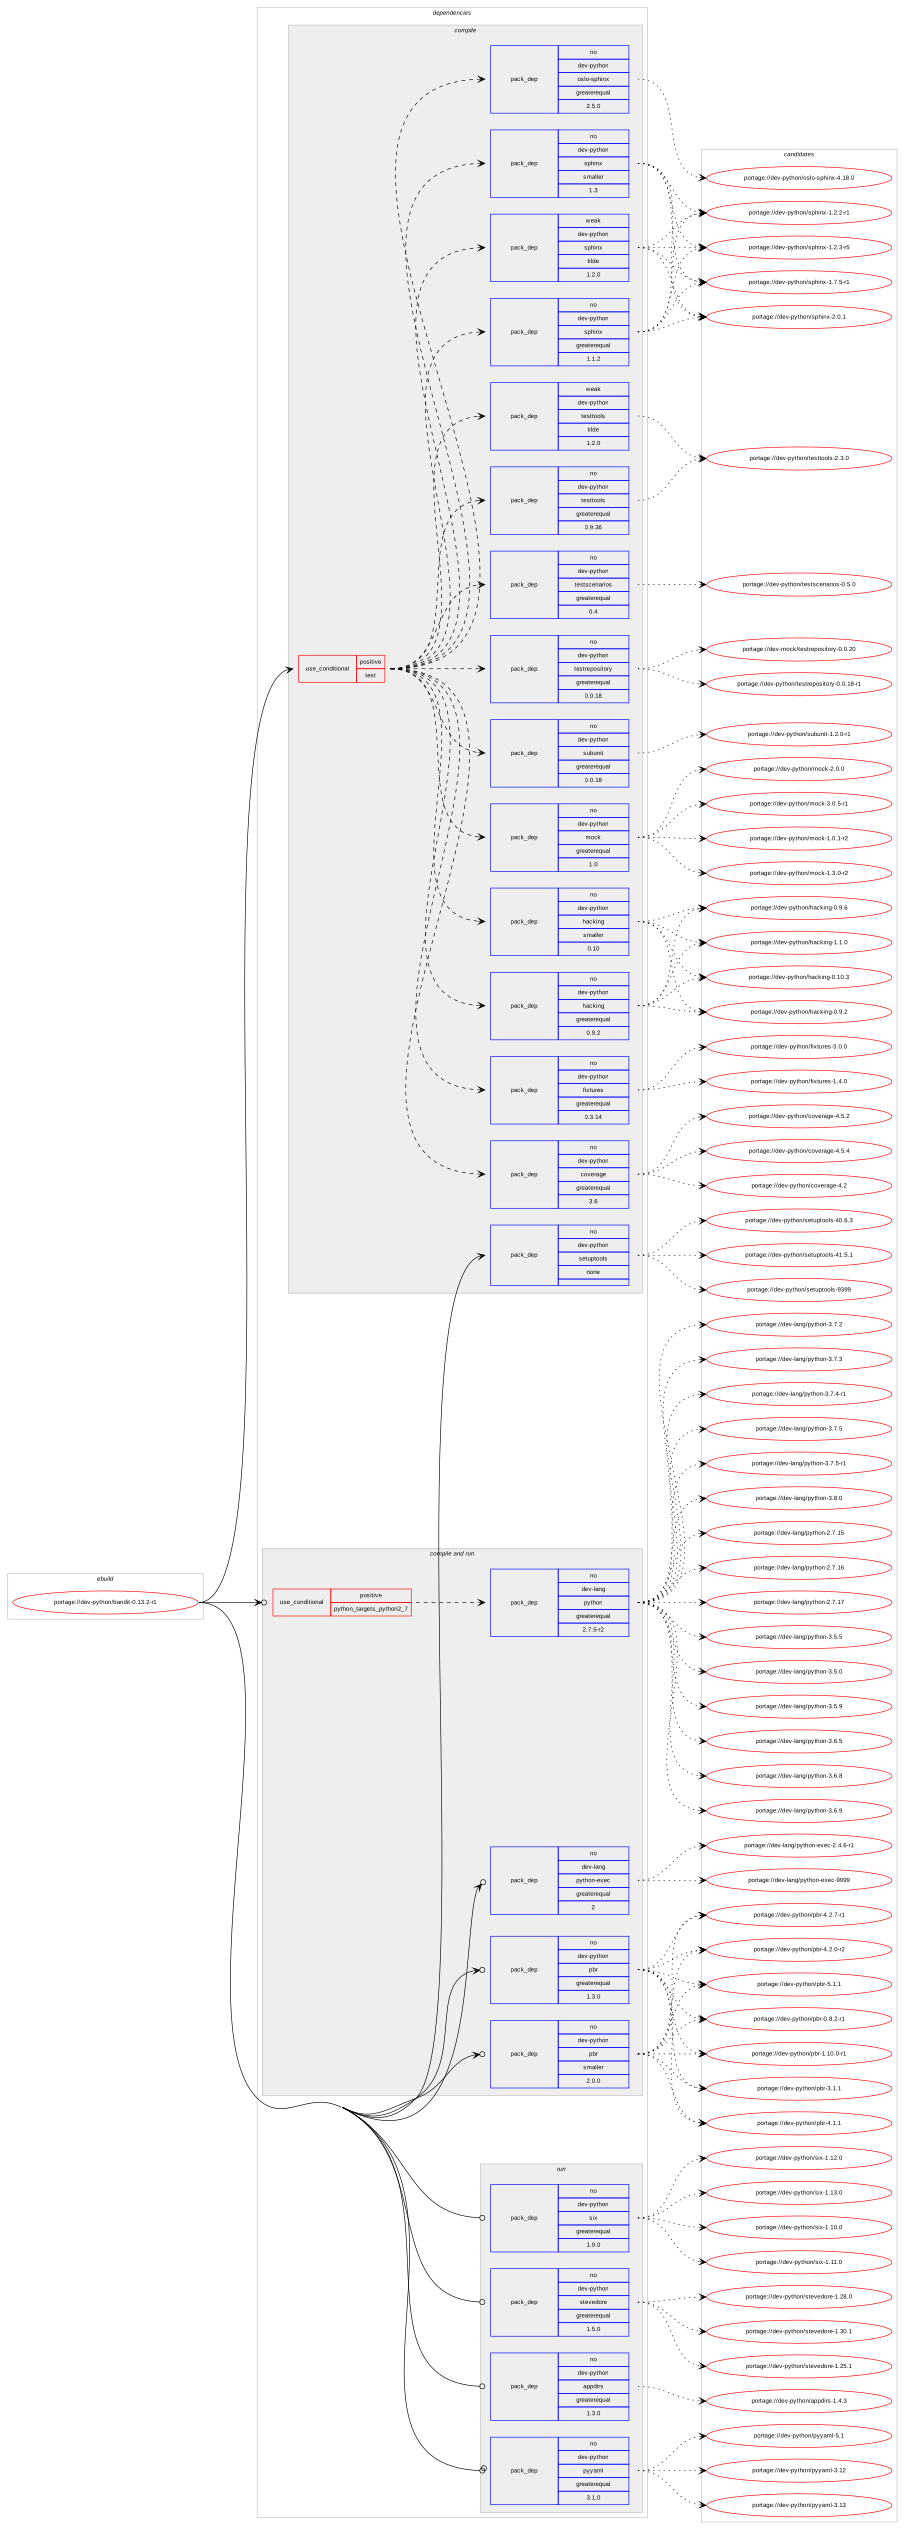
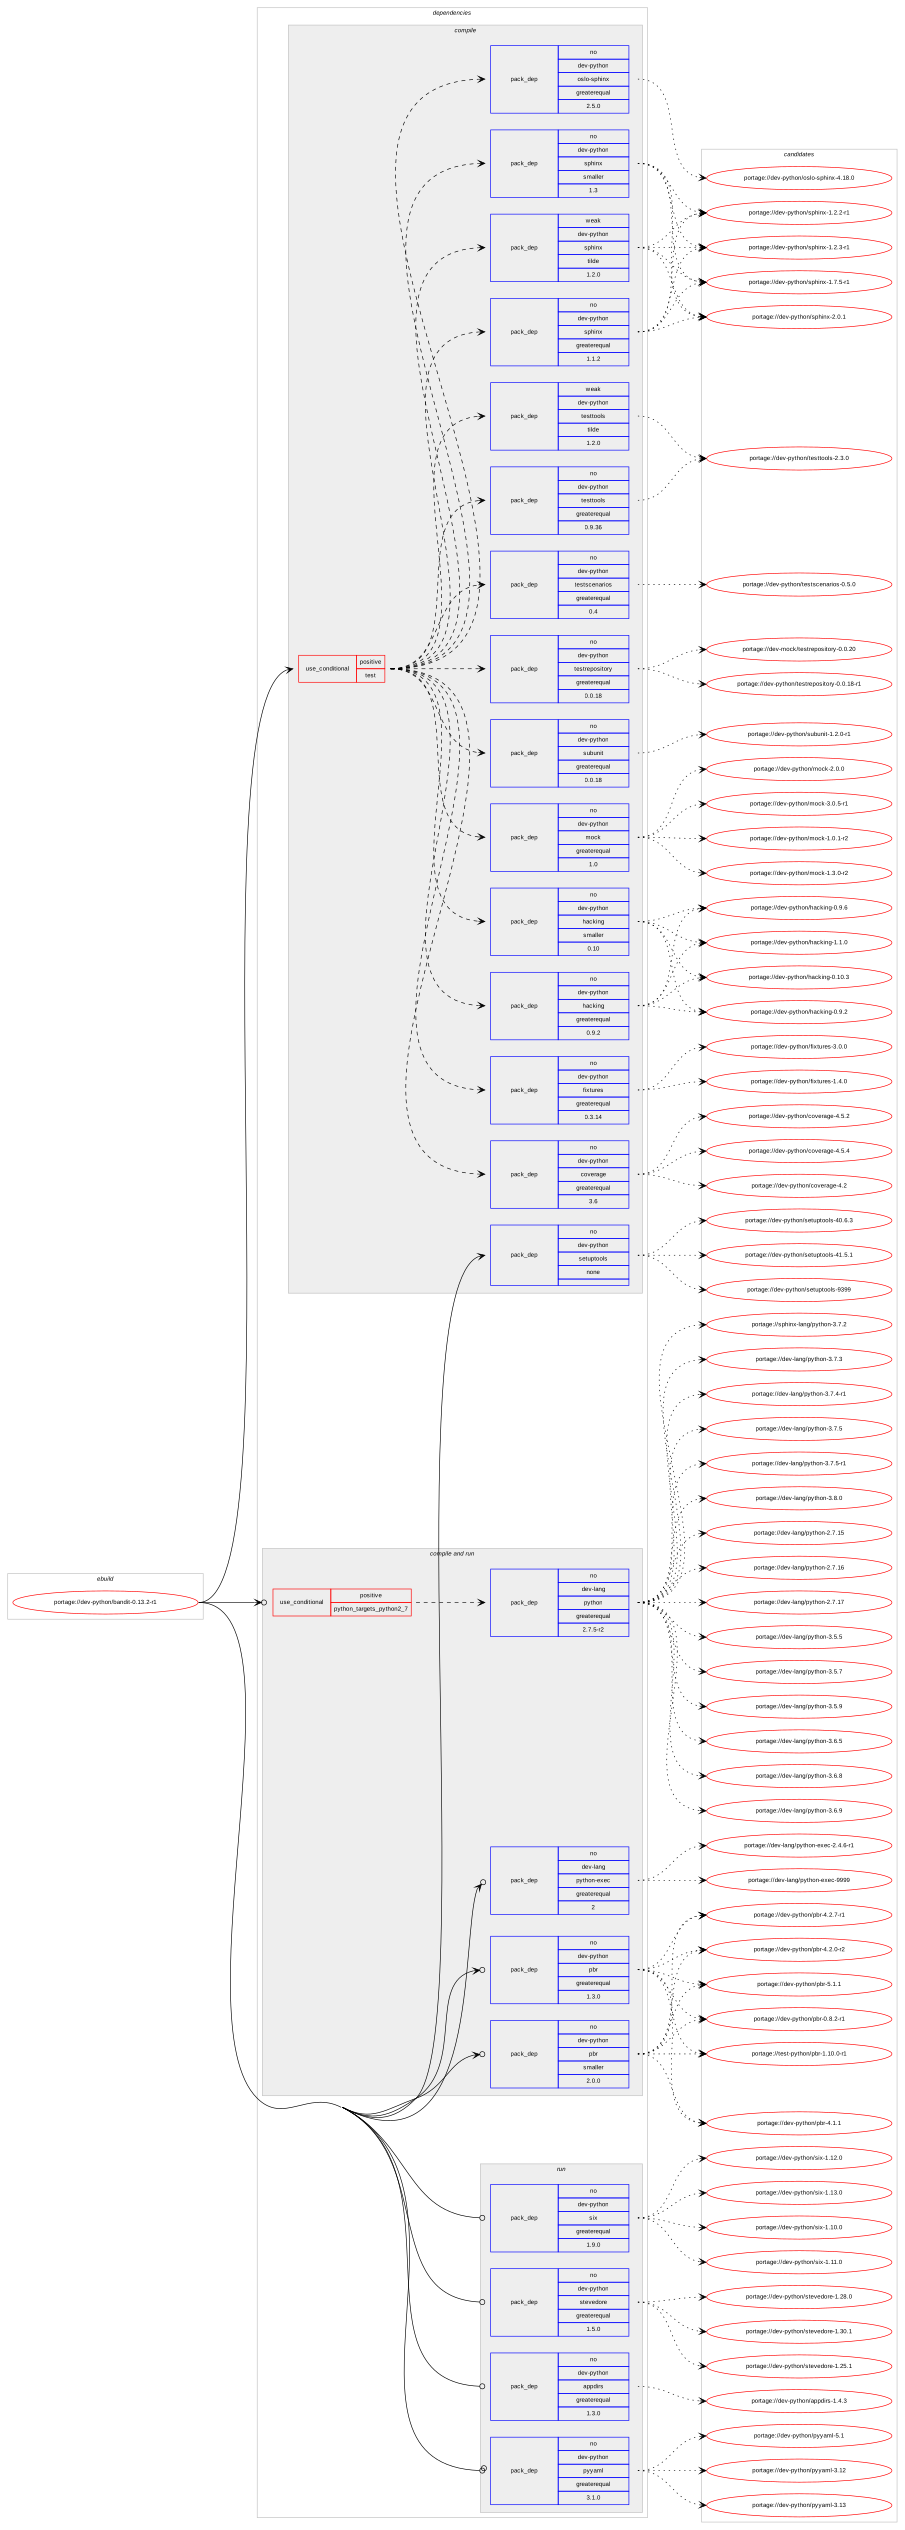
(799, 248) -> (799, 248)
(799, 1325) -> (799, 1325)
(799, 1672) -> (799, 1672)
(799, 2054) -> (799, 2054)
(799, 2089) -> none
